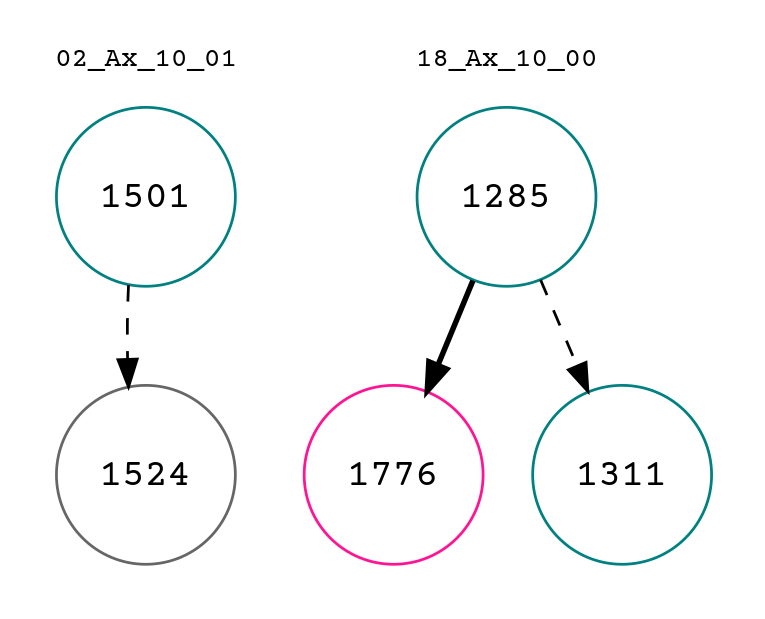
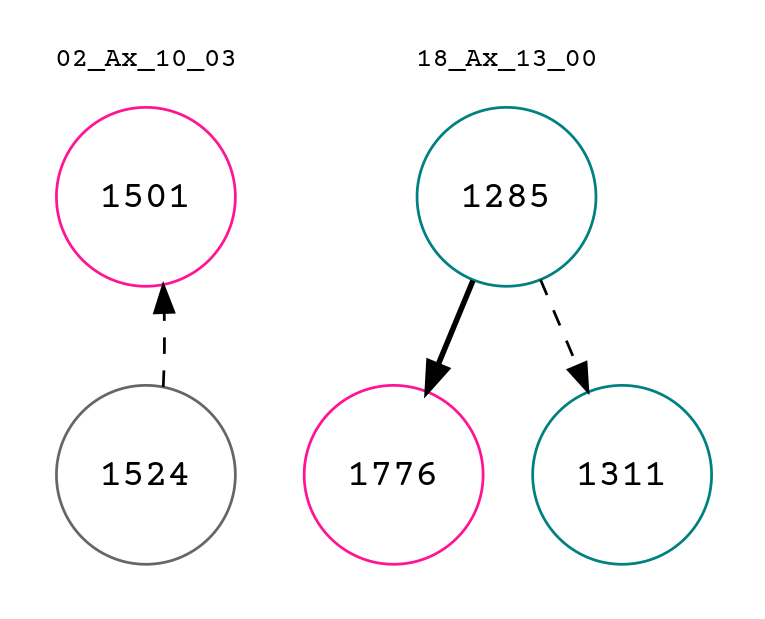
(147, 59) -> (147, 59)
(508, 59) -> (508, 59)
(146, 197) -> (146, 197)
(127, 322) -> (164, 350)
